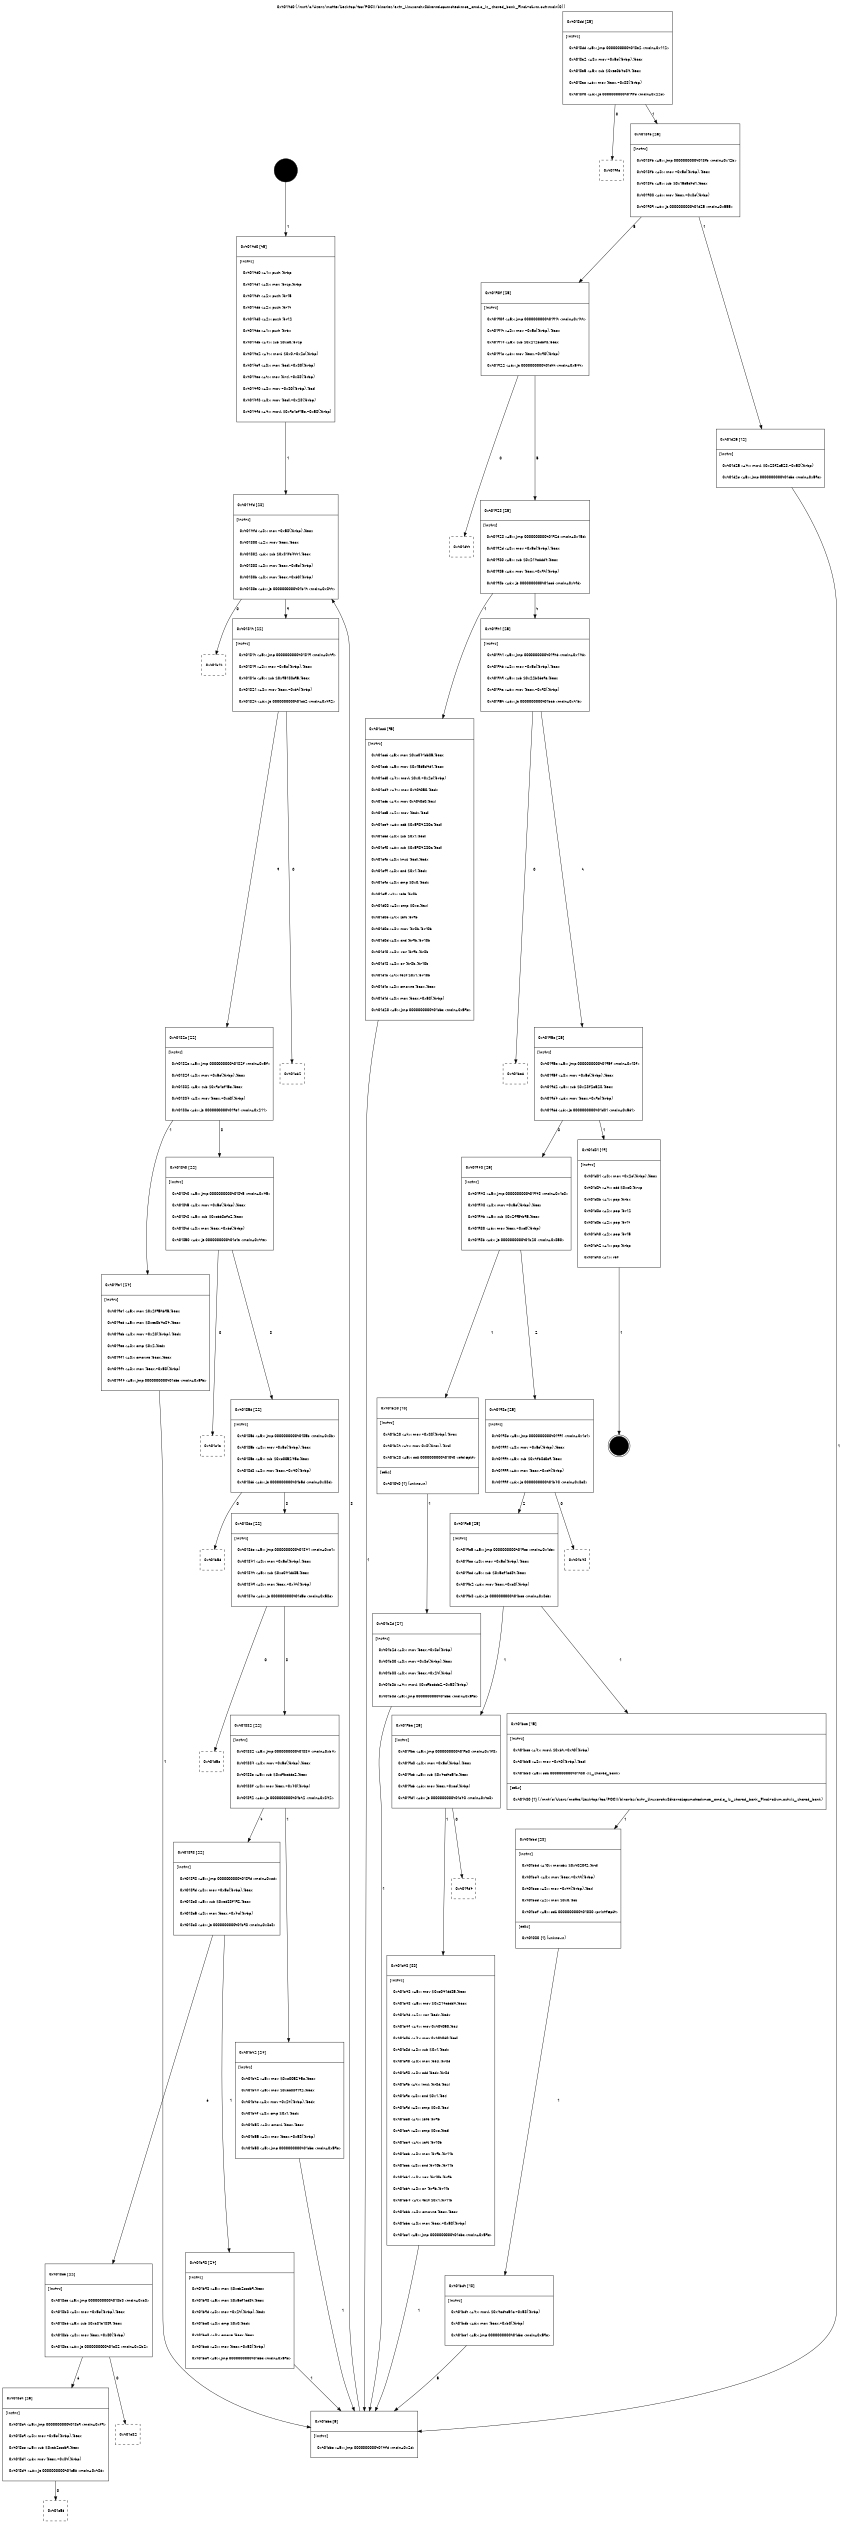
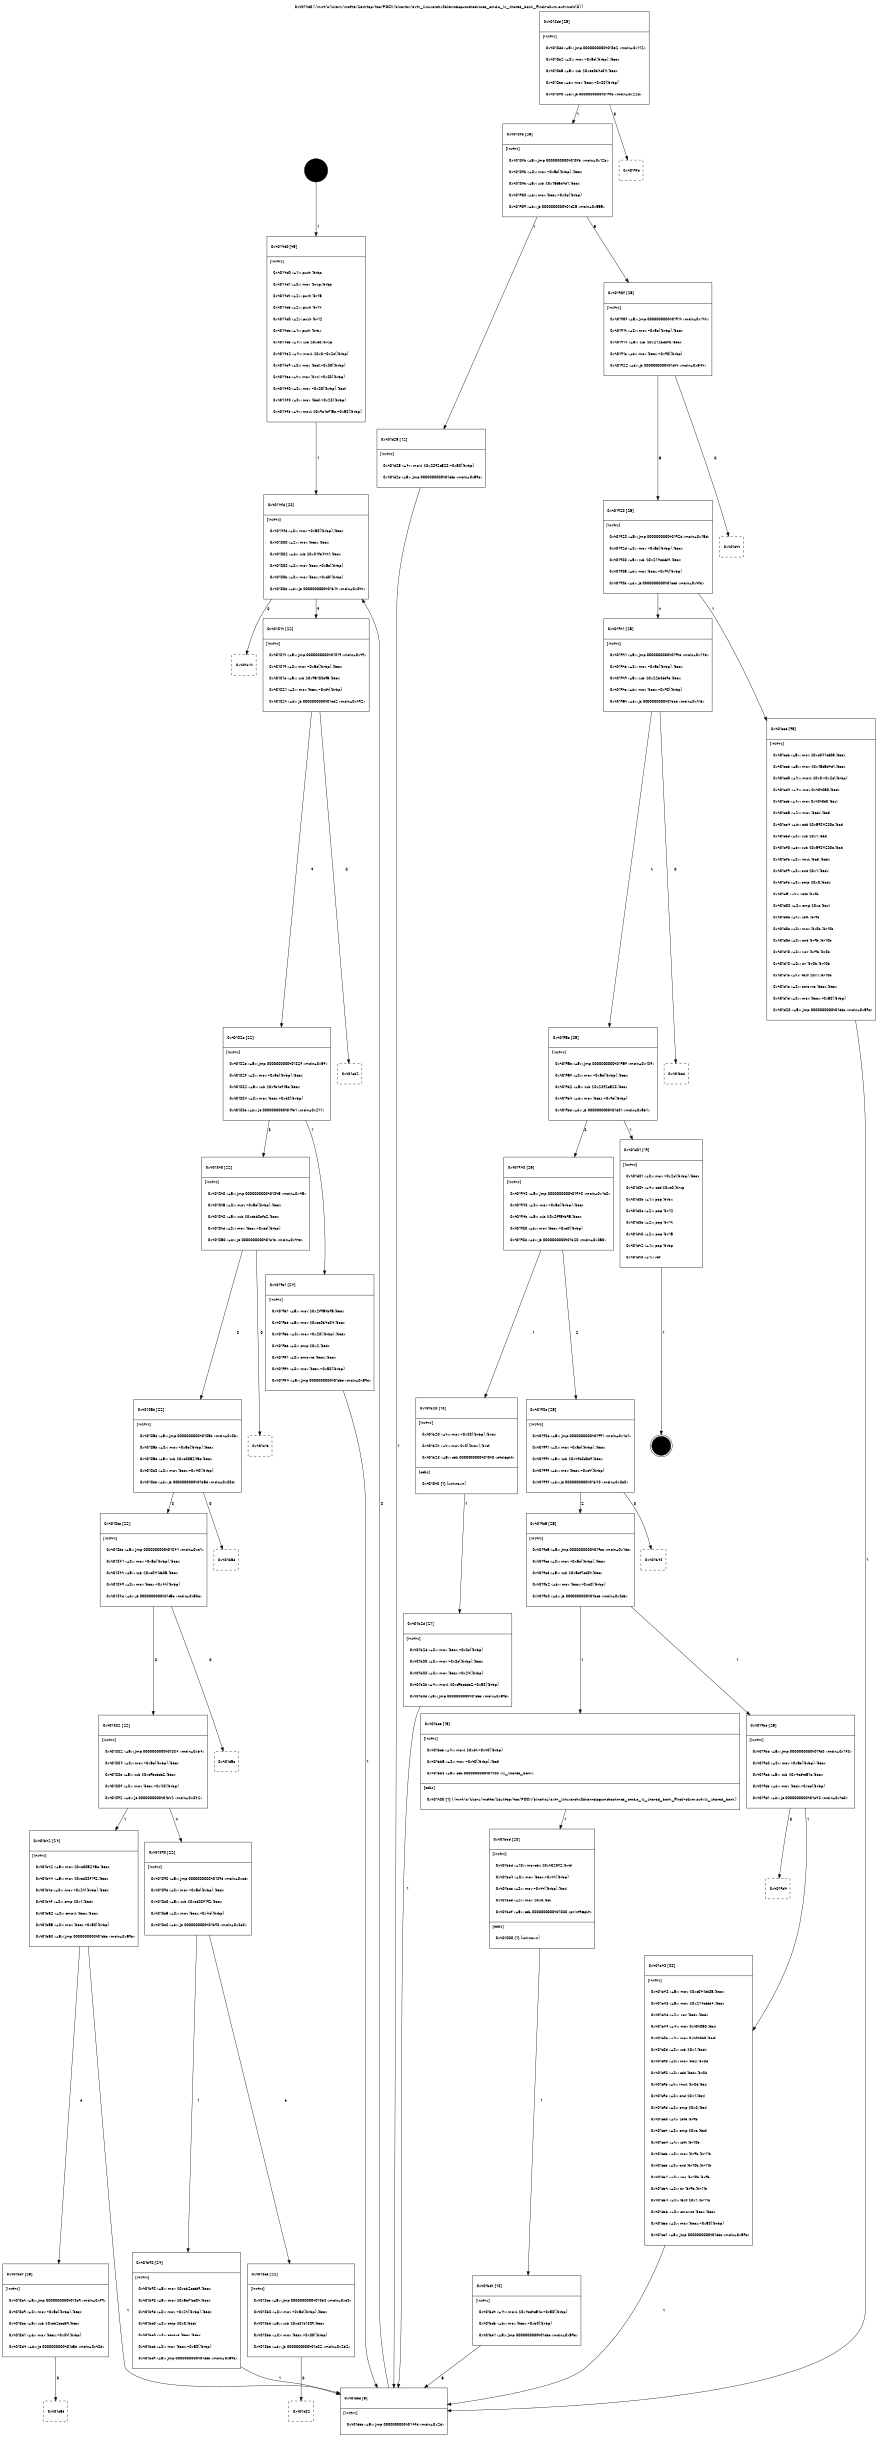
(78, 2371) -> (69, 2103)
